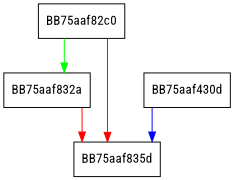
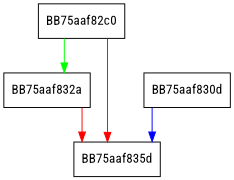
(187, 90) -> (187, 90)
